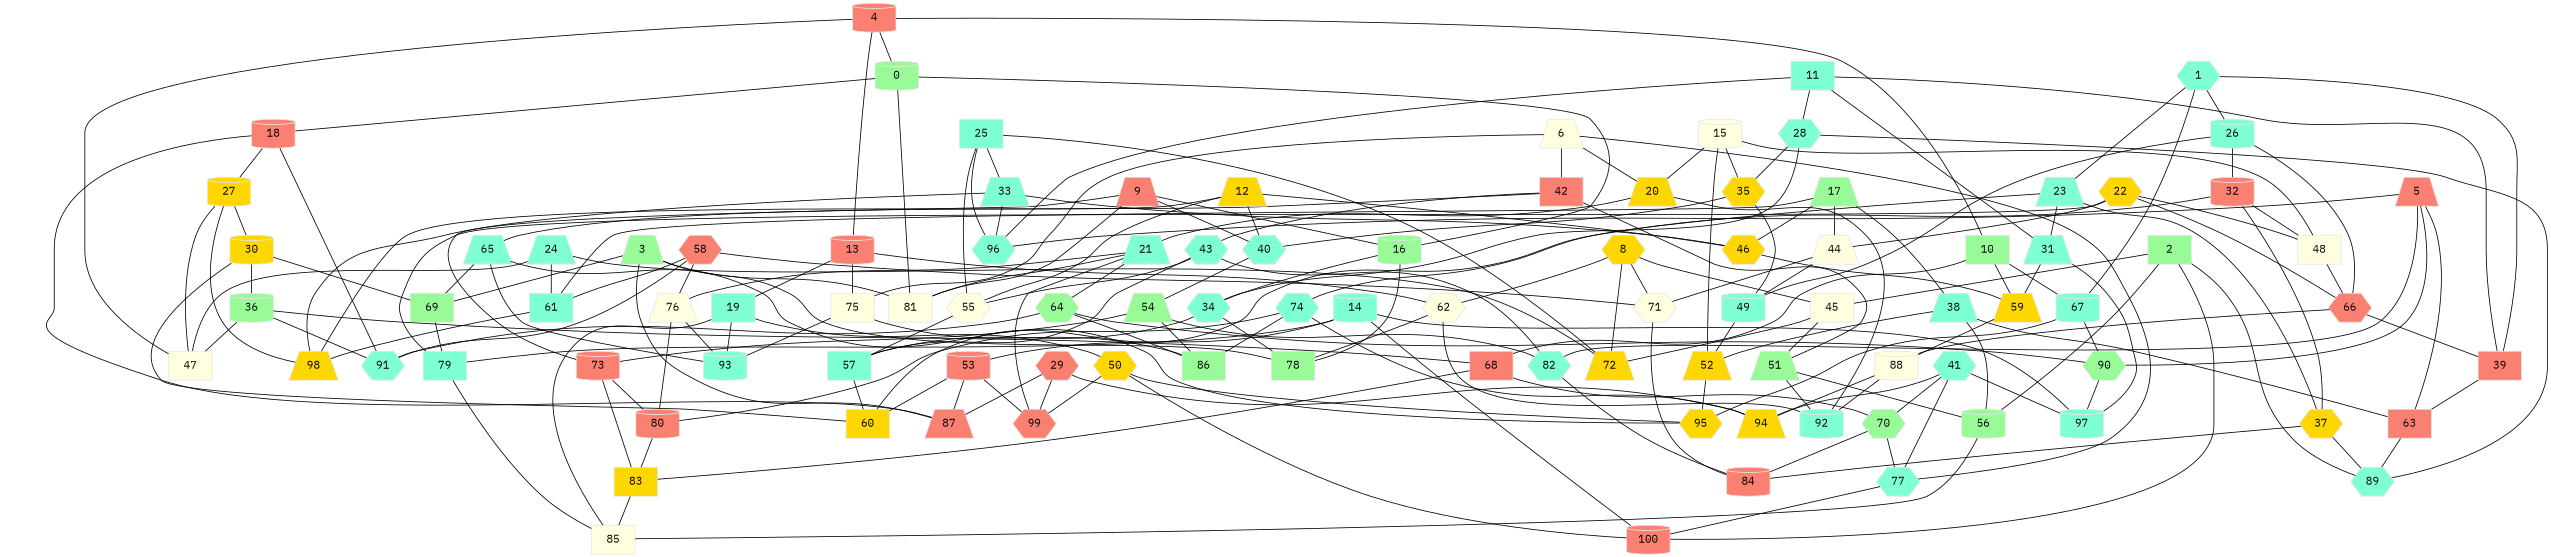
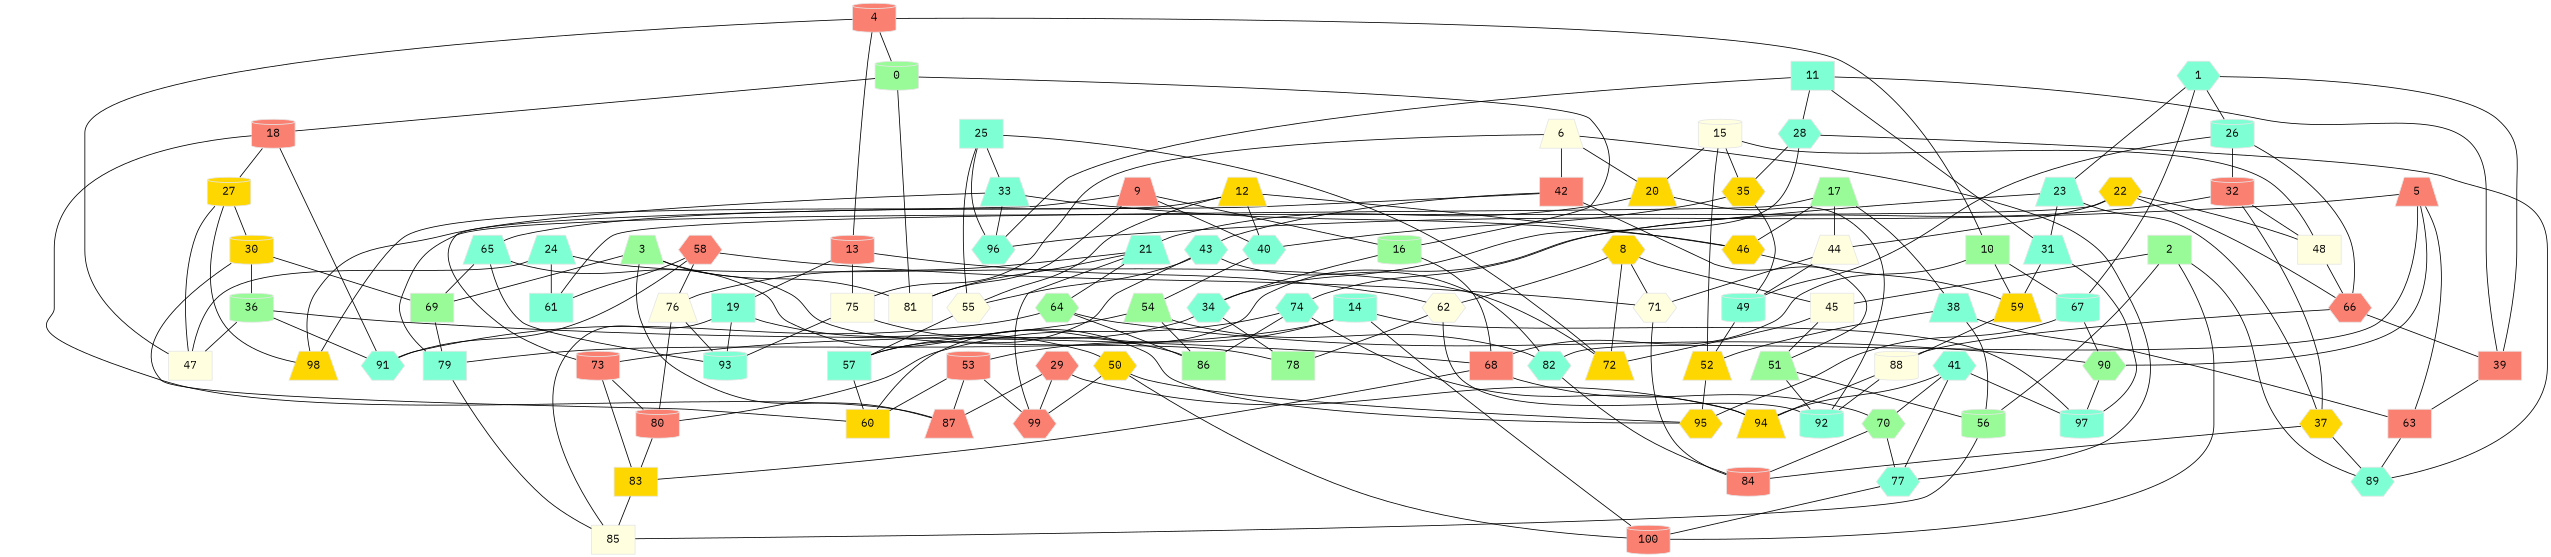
(1382, 324) -> (1464, 283)
(429, 333) -> none
